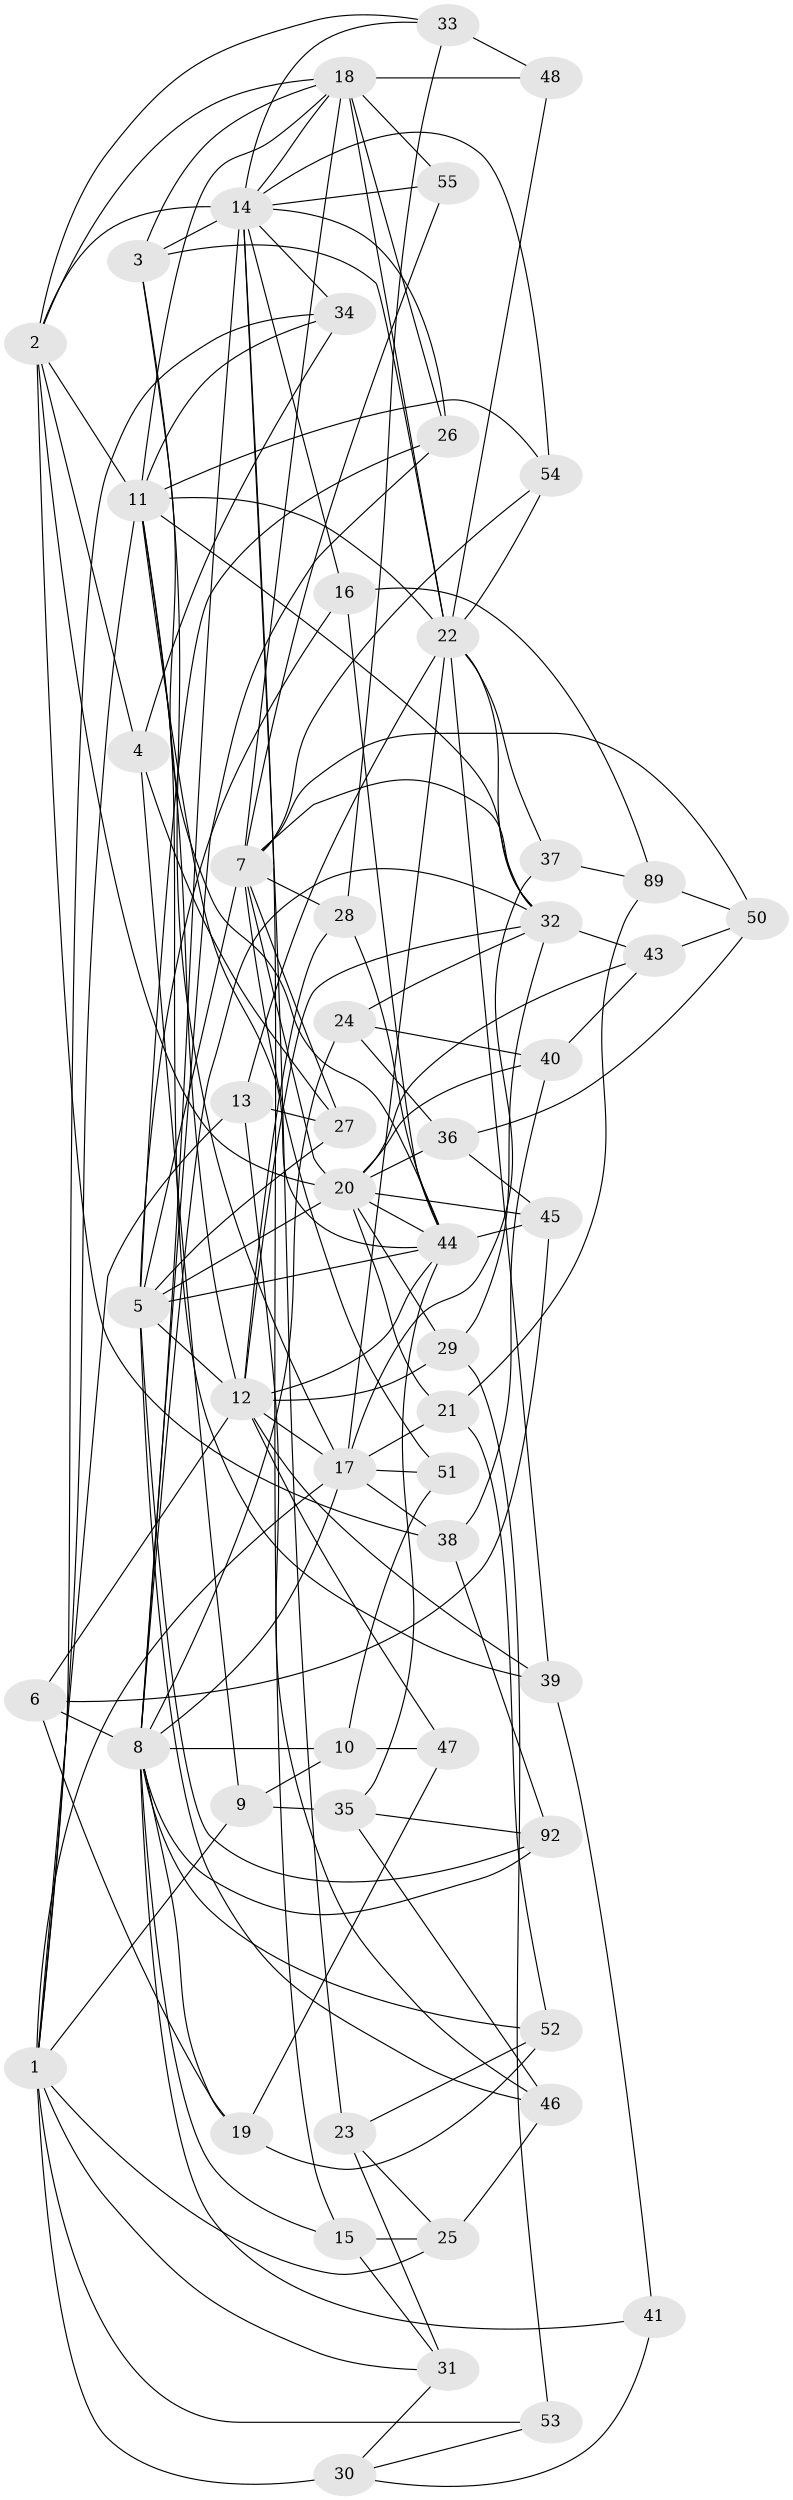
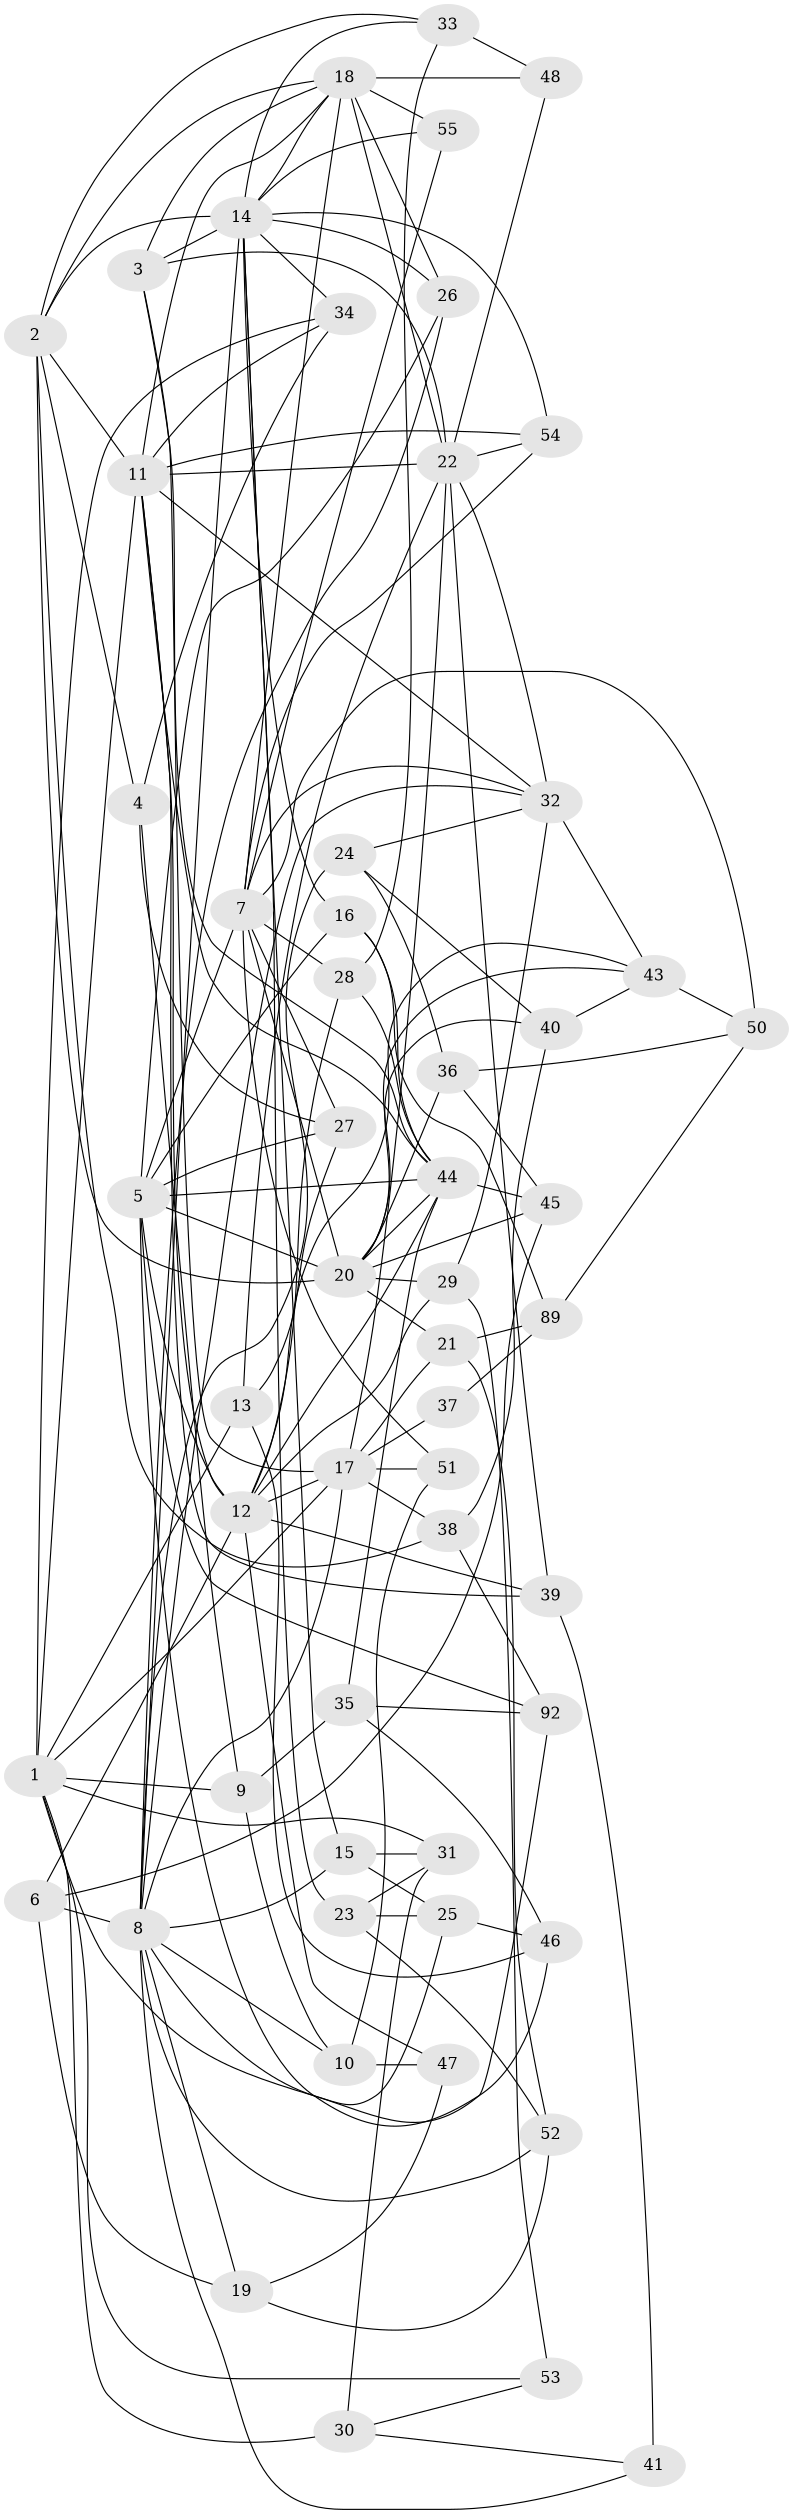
(506, 746) -> none
(296, 1045) -> (377, 1155)
